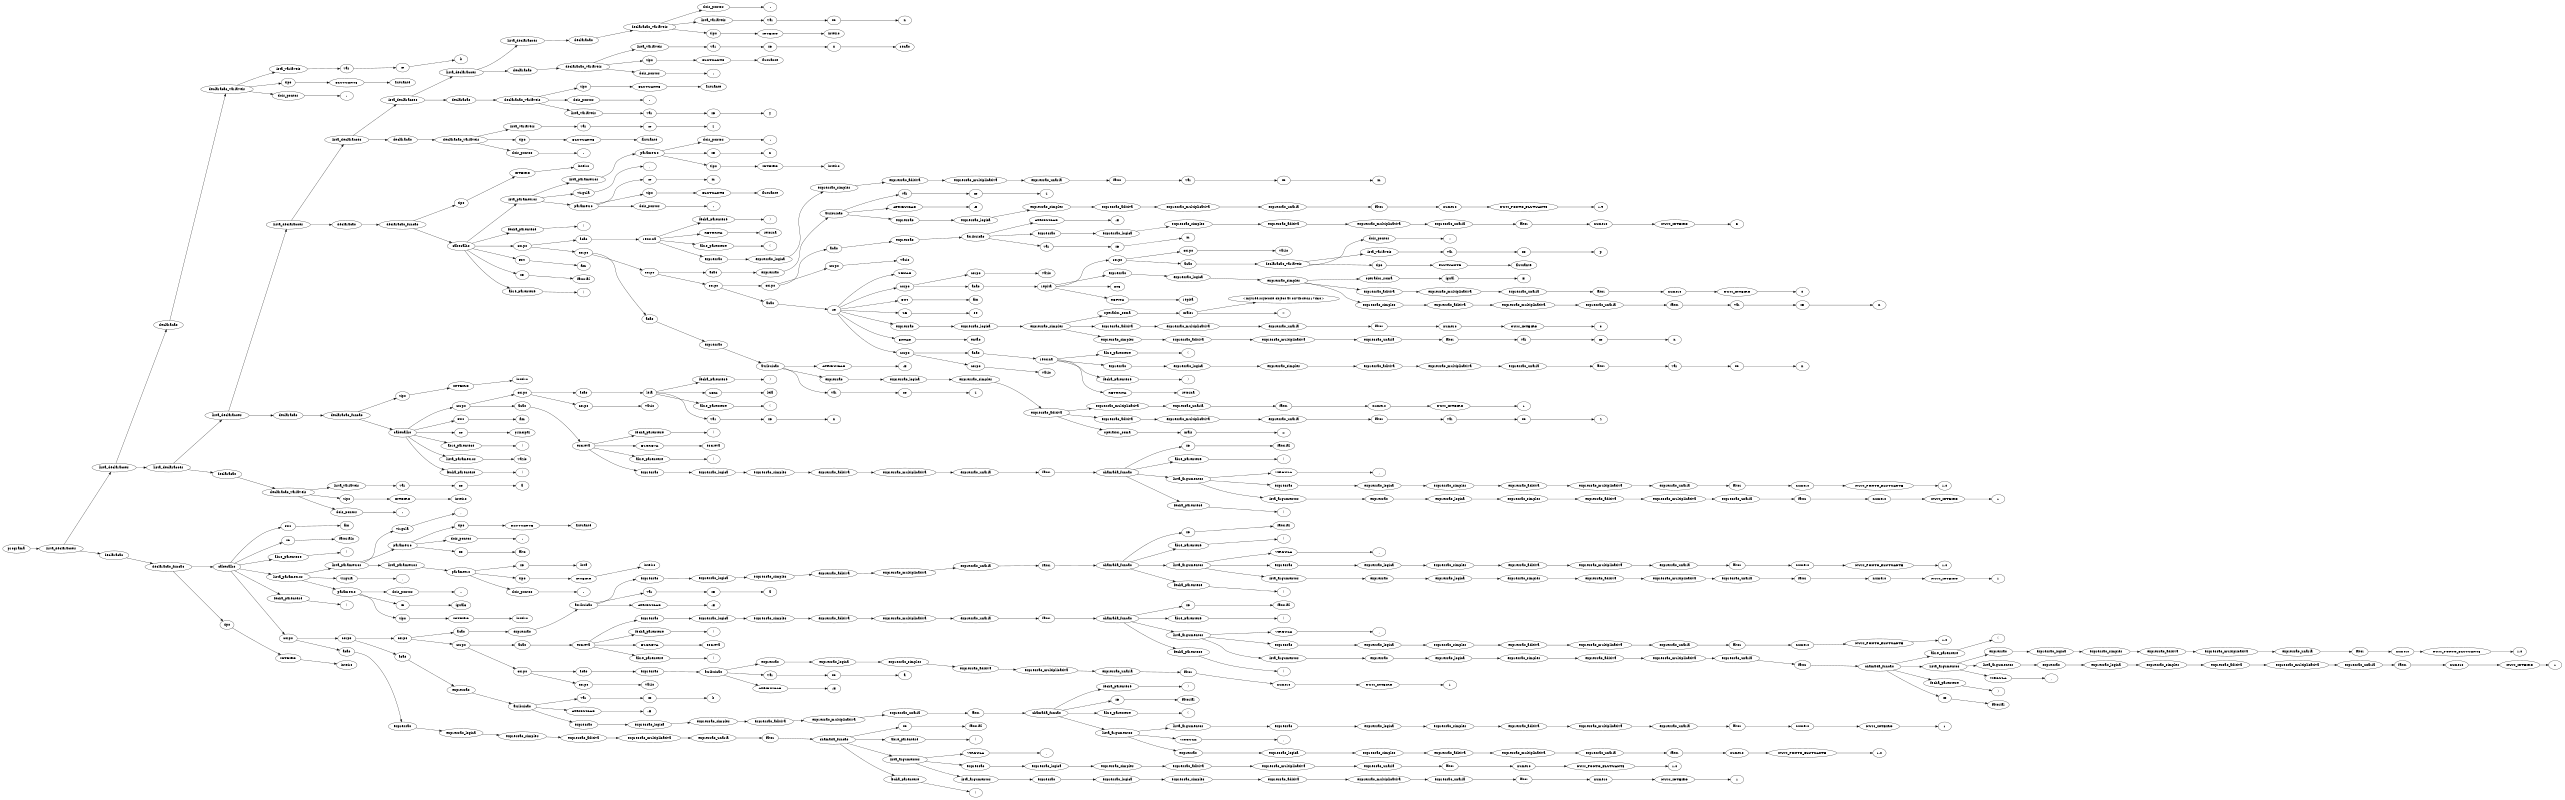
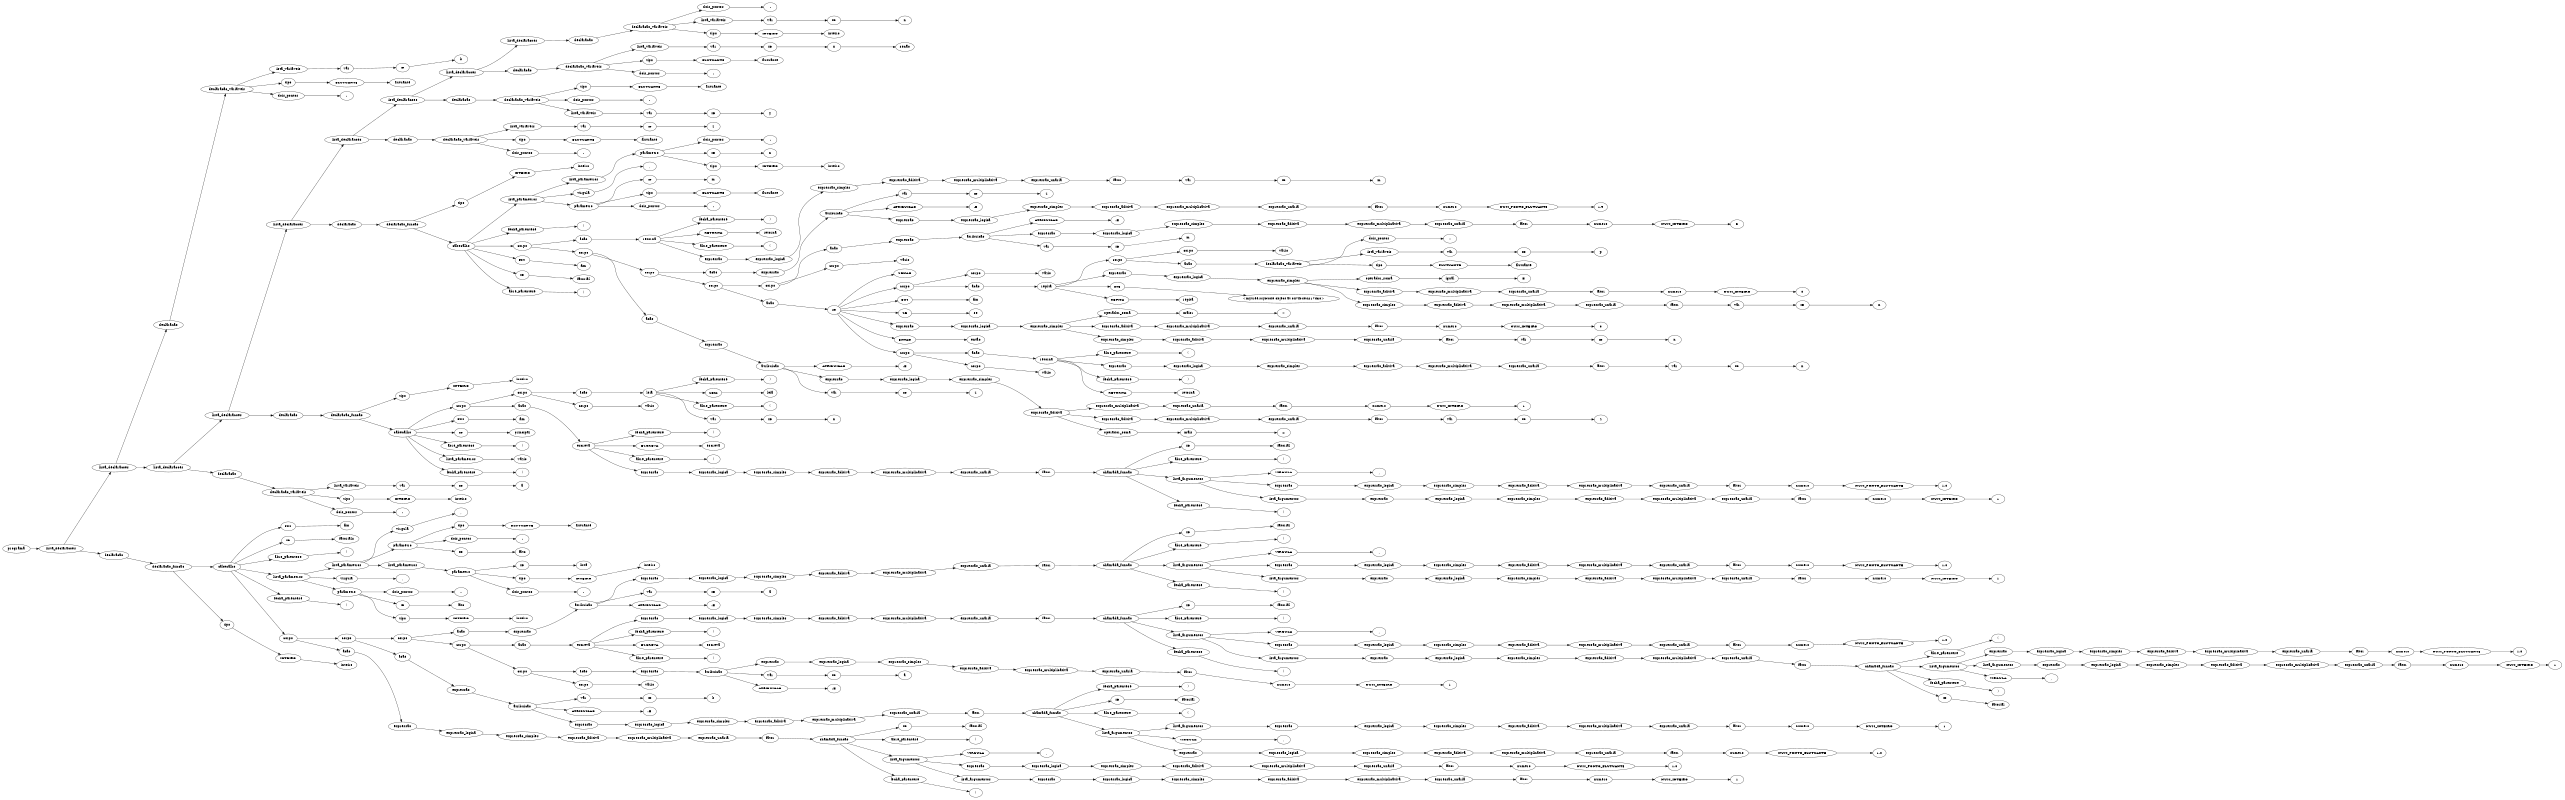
(1225, 307) -> (1184, 291)
(461, 605) -> (461, 605)
